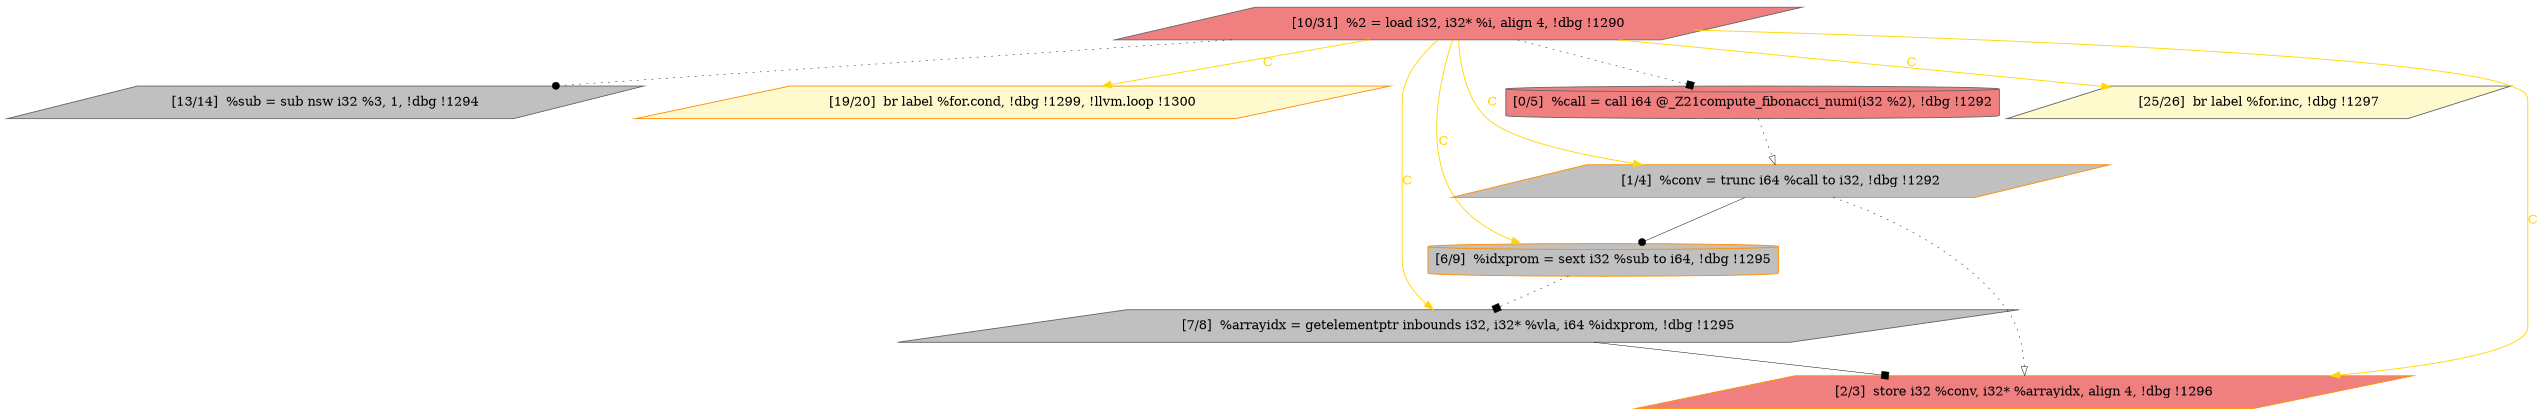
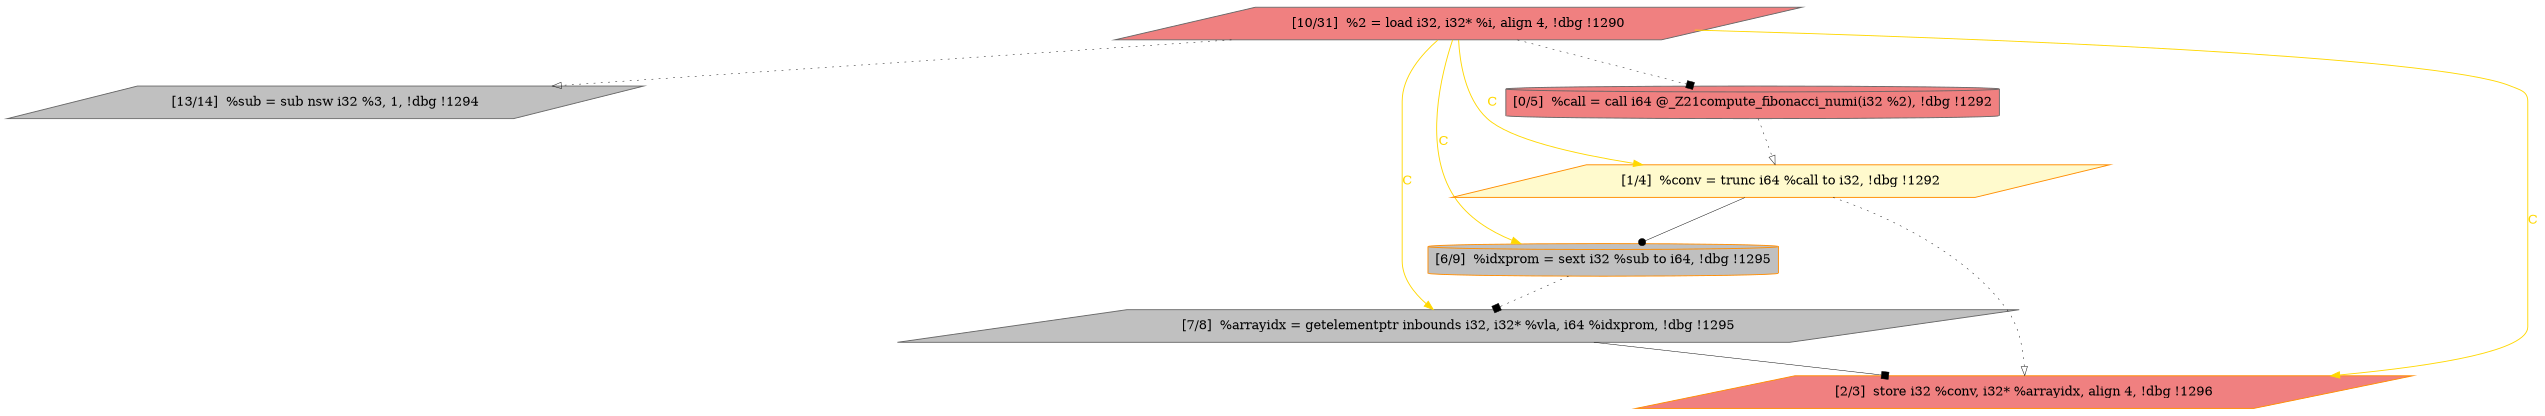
(895, 63) -> (895, 63)
(1013, 102) -> none
(2259, 102) -> none
(1781, 181) -> (1781, 181)
